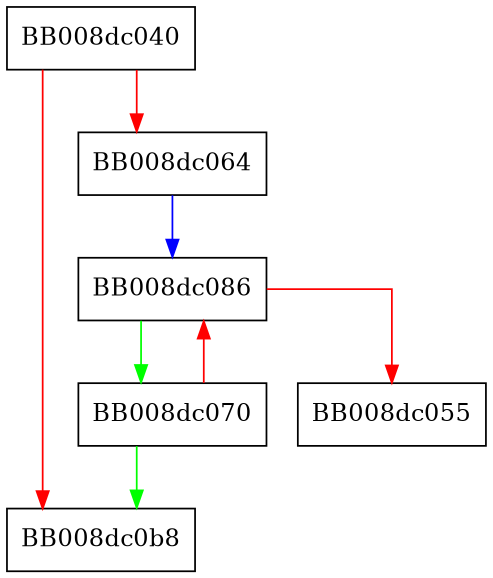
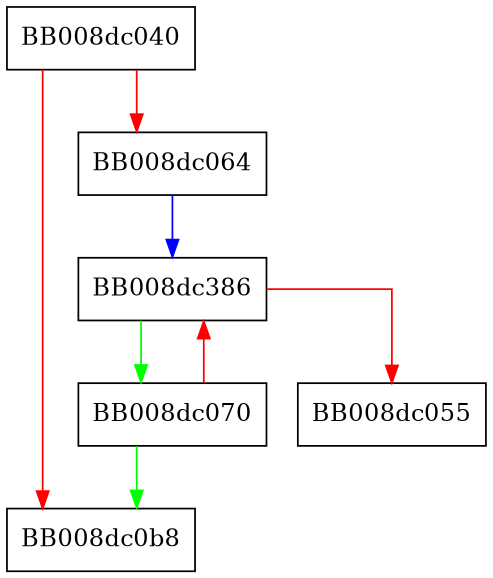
(172, 289) -> (172, 289)
